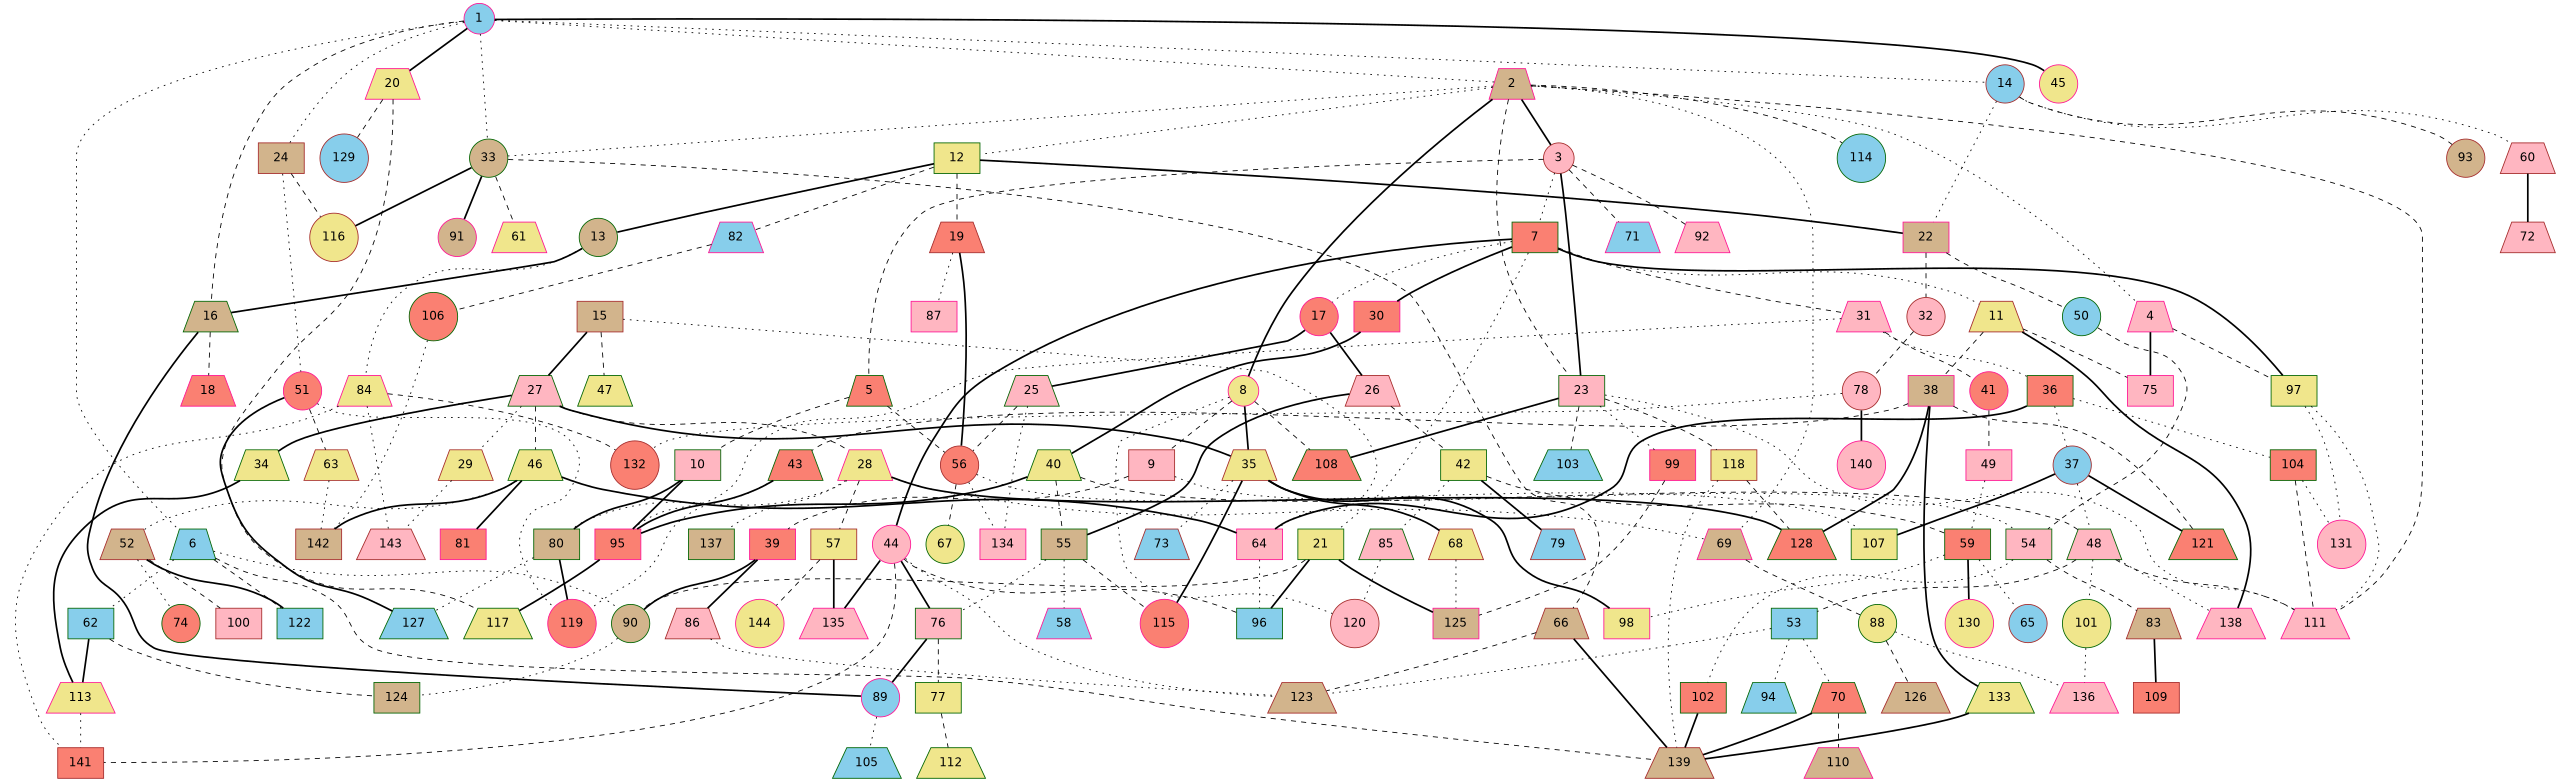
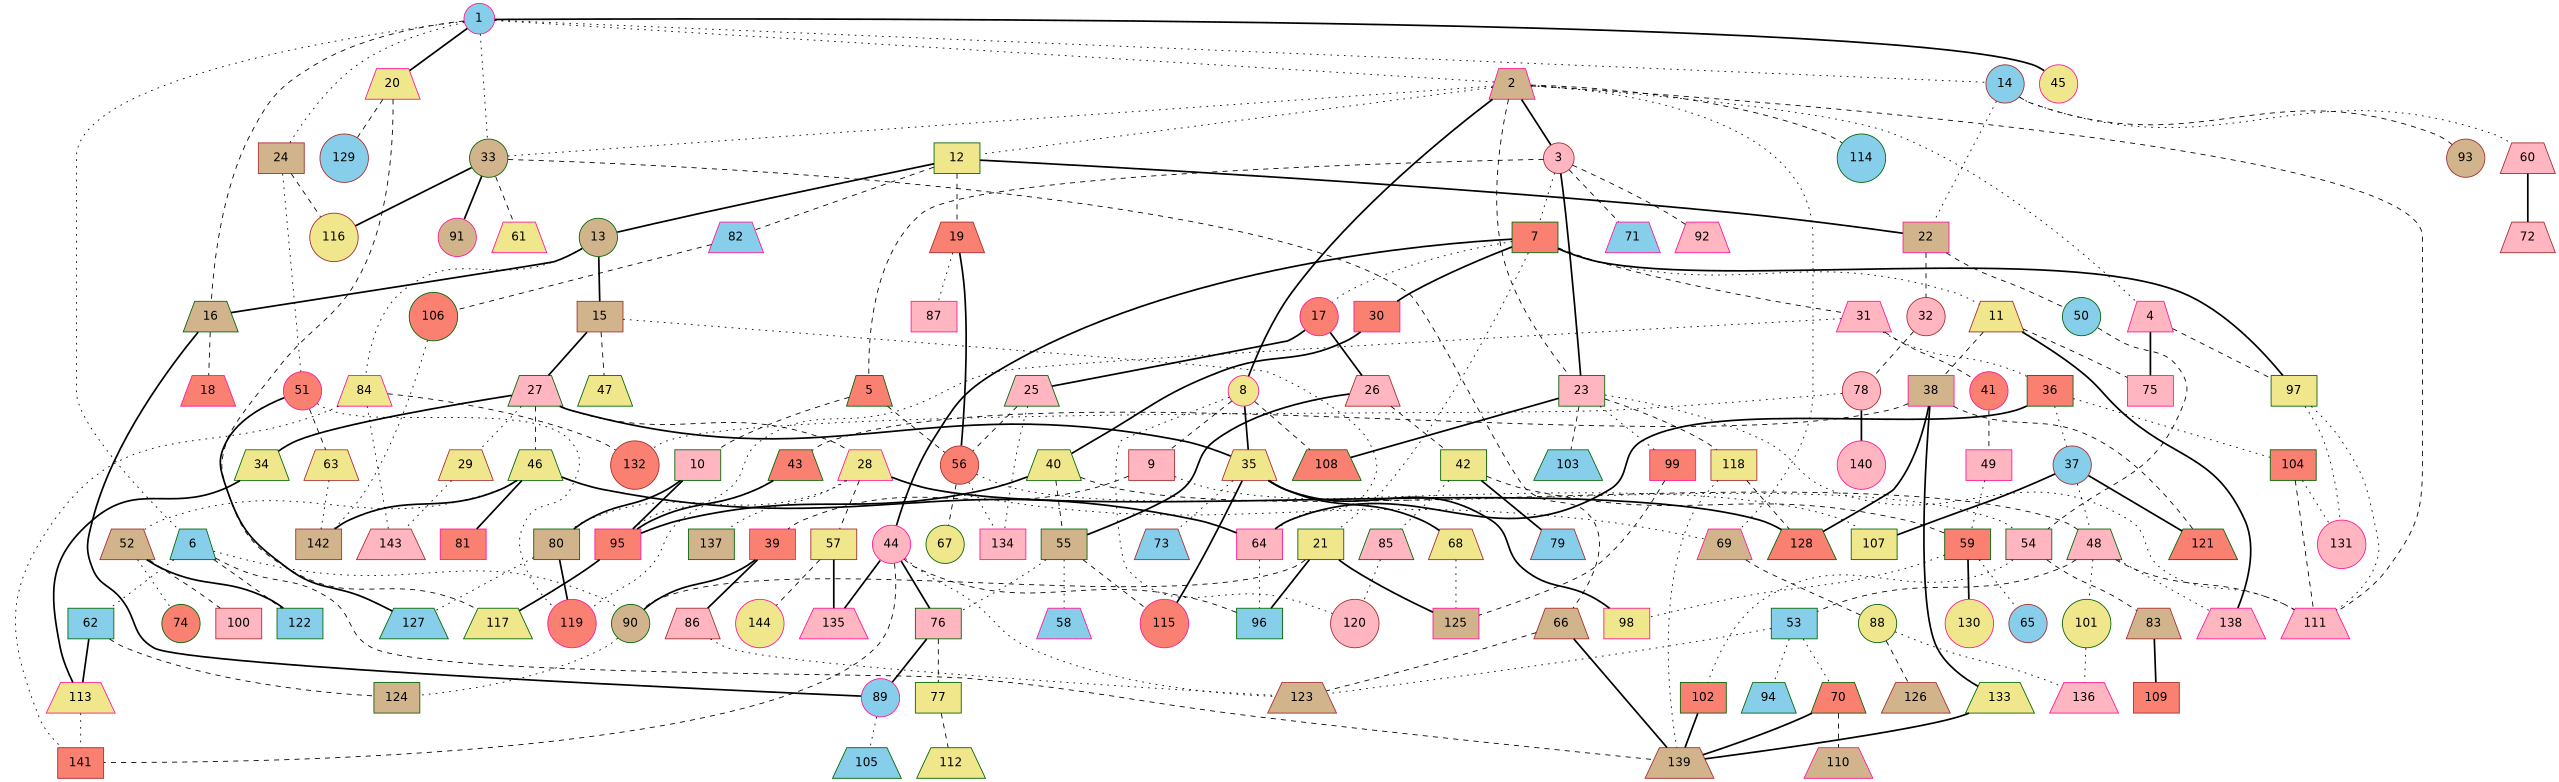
none -> (599, 279)
